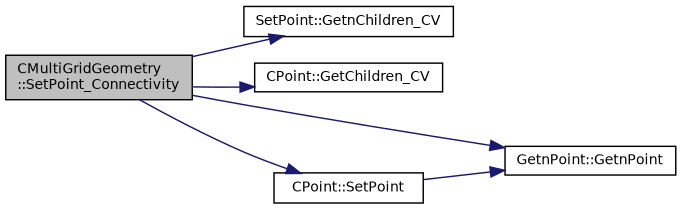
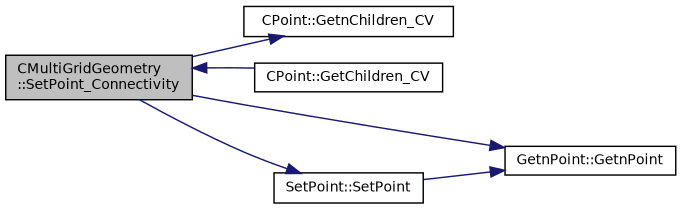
(349, 22) -> (349, 22)
(216, 87) -> (231, 68)
(349, 188) -> (349, 188)
